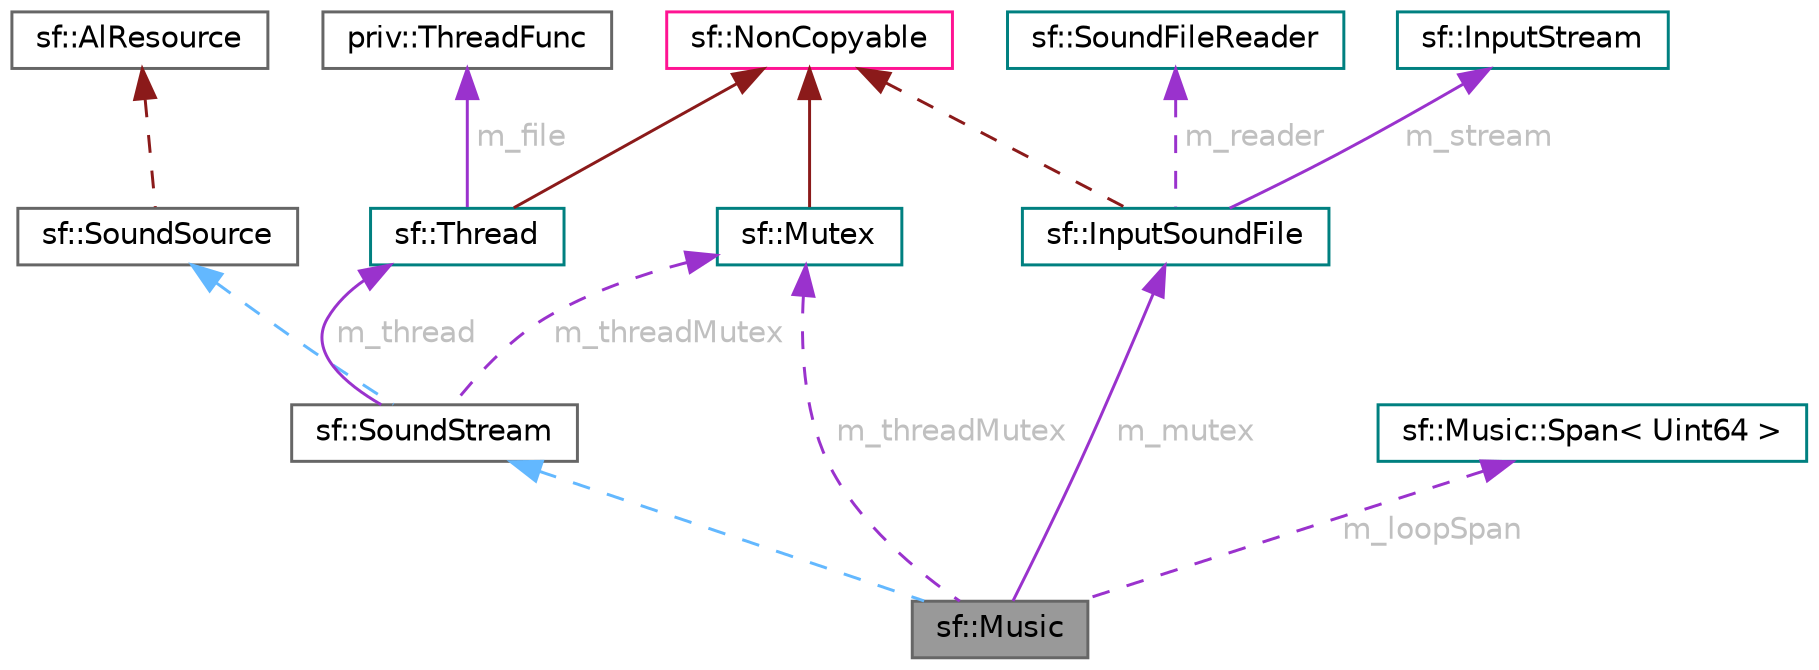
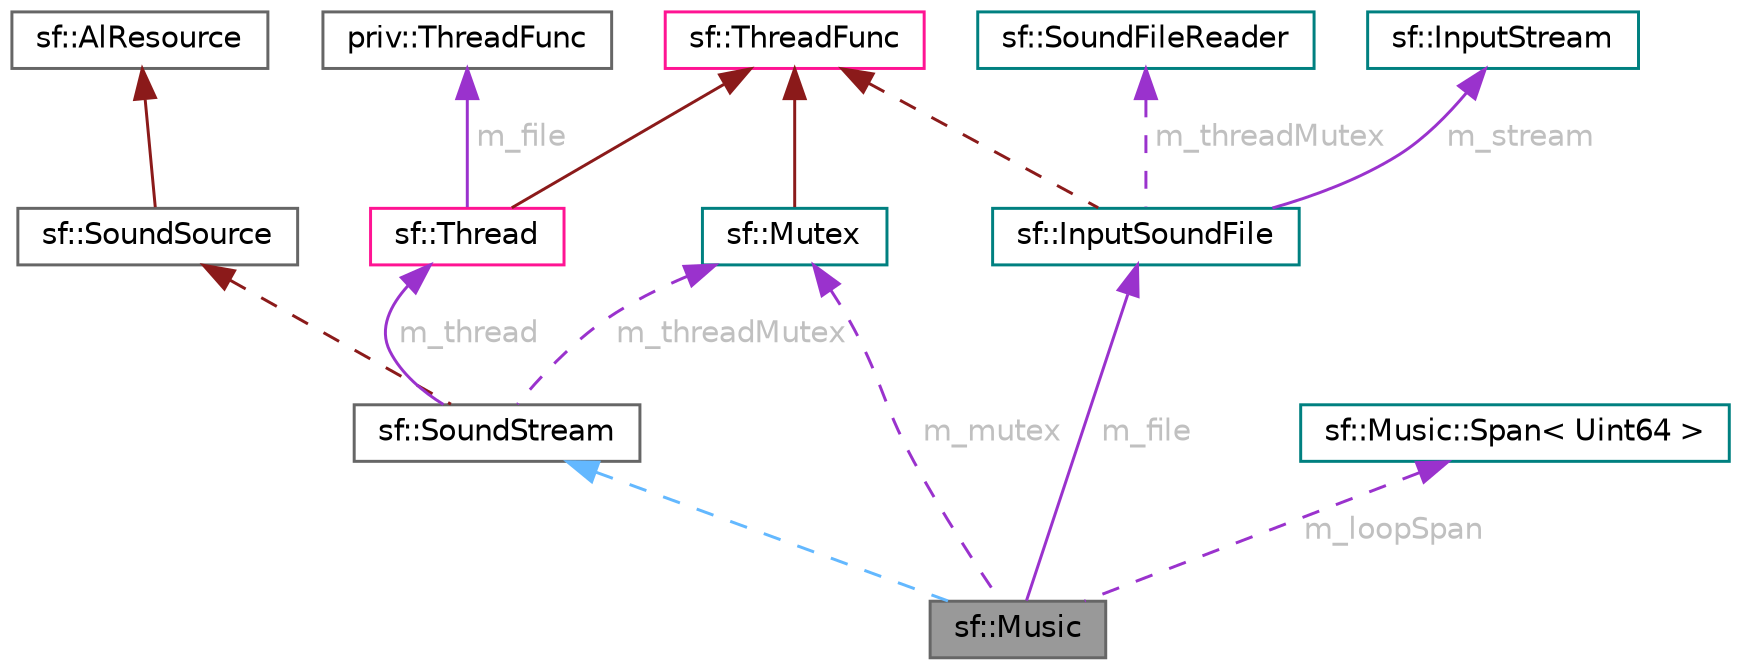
(810, 40) -> (795, 40)
(1250, 138) -> (1266, 138)
(150, 153) -> (150, 153)
(467, 237) -> (467, 237)
(304, 345) -> (340, 342)
(948, 433) -> (988, 433)
(1182, 433) -> (1143, 433)
